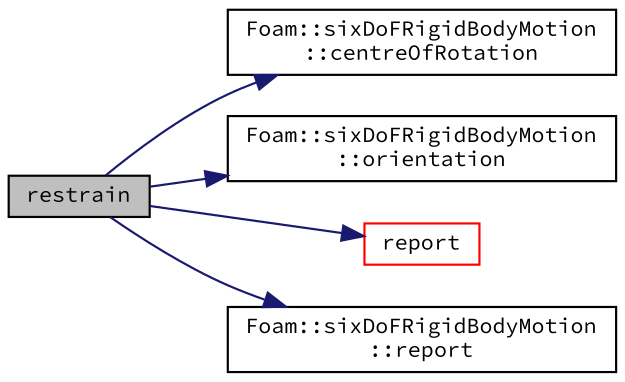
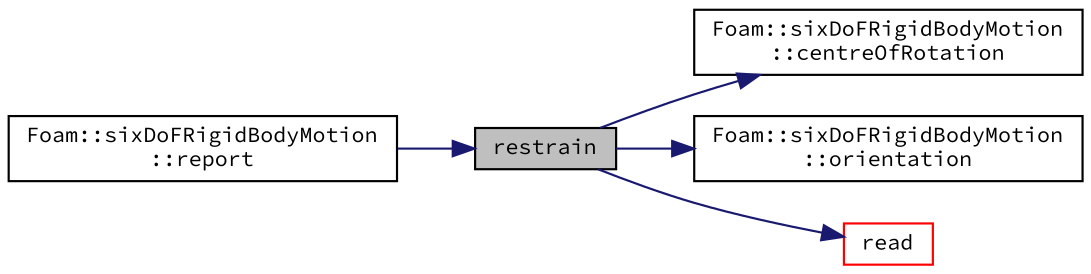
(422, 244) -> (888, 244)
(185, 264) -> (425, 149)
